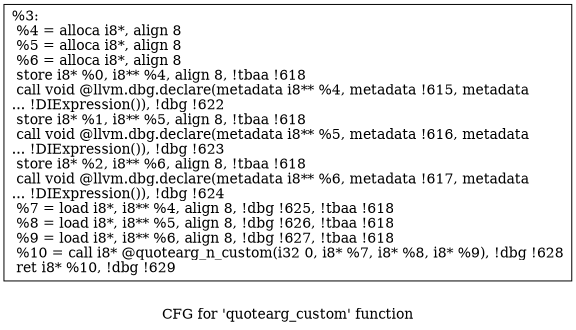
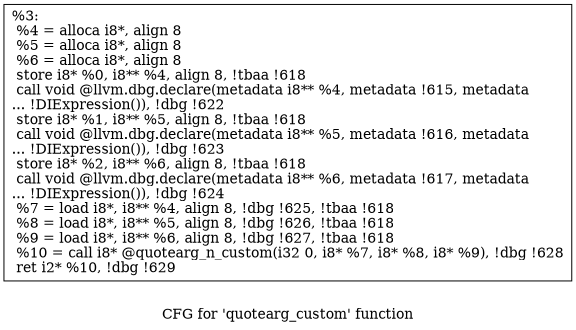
(94, 268) -> (94, 268)
